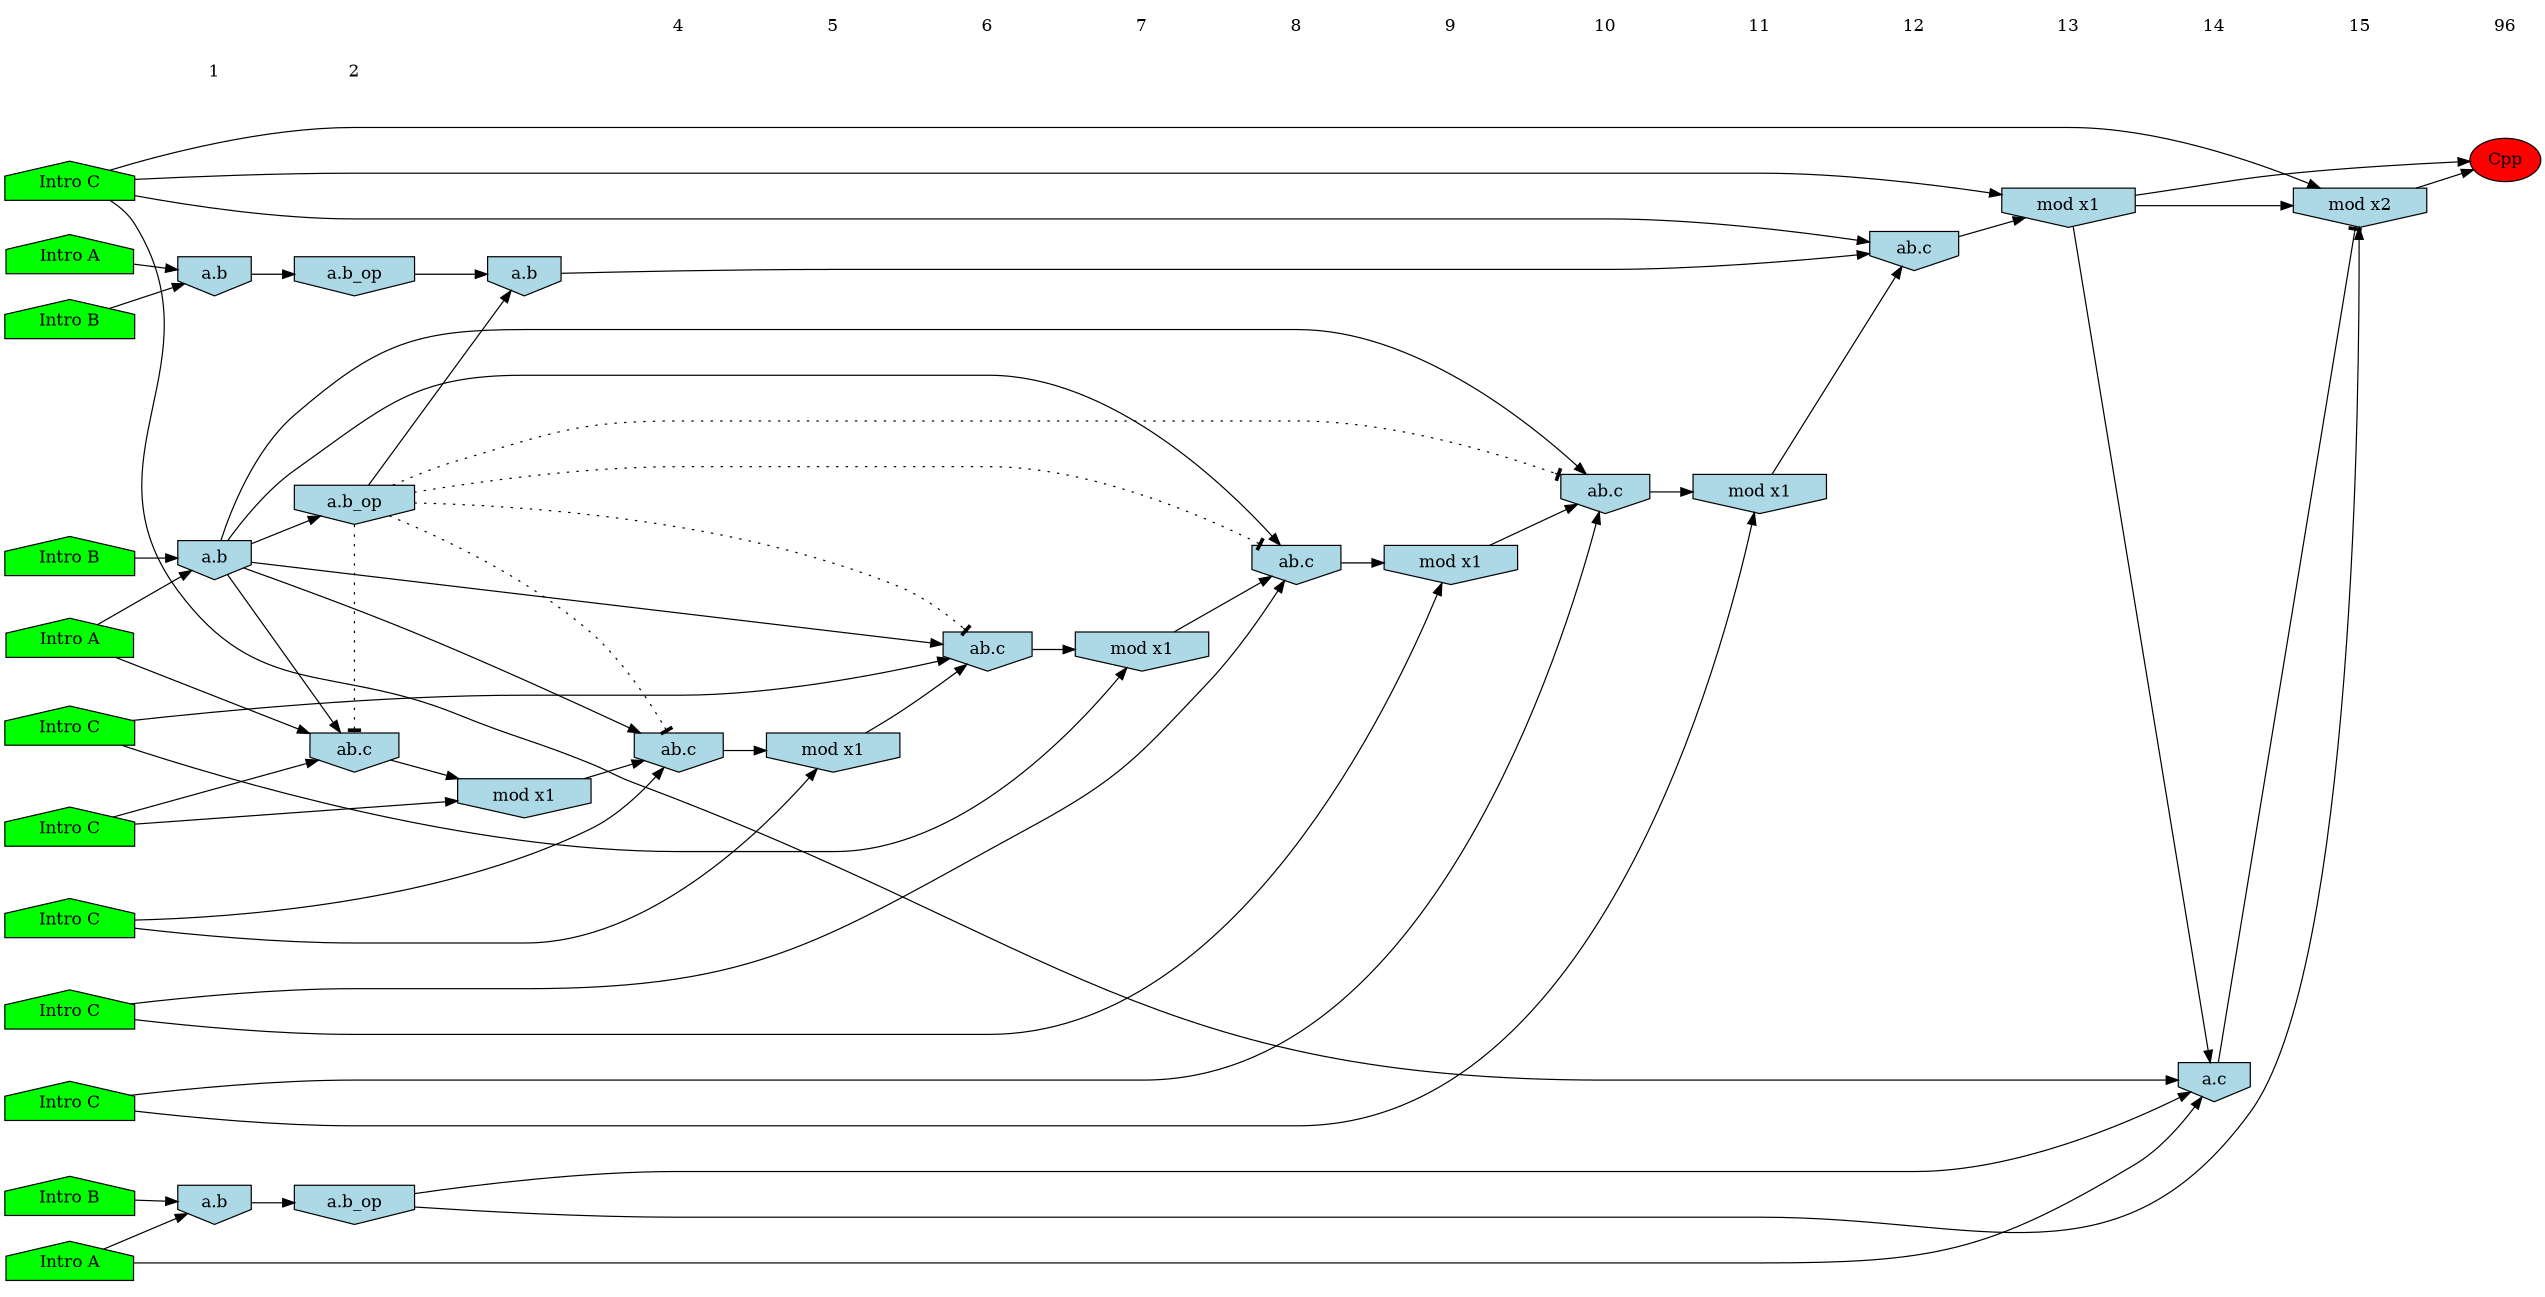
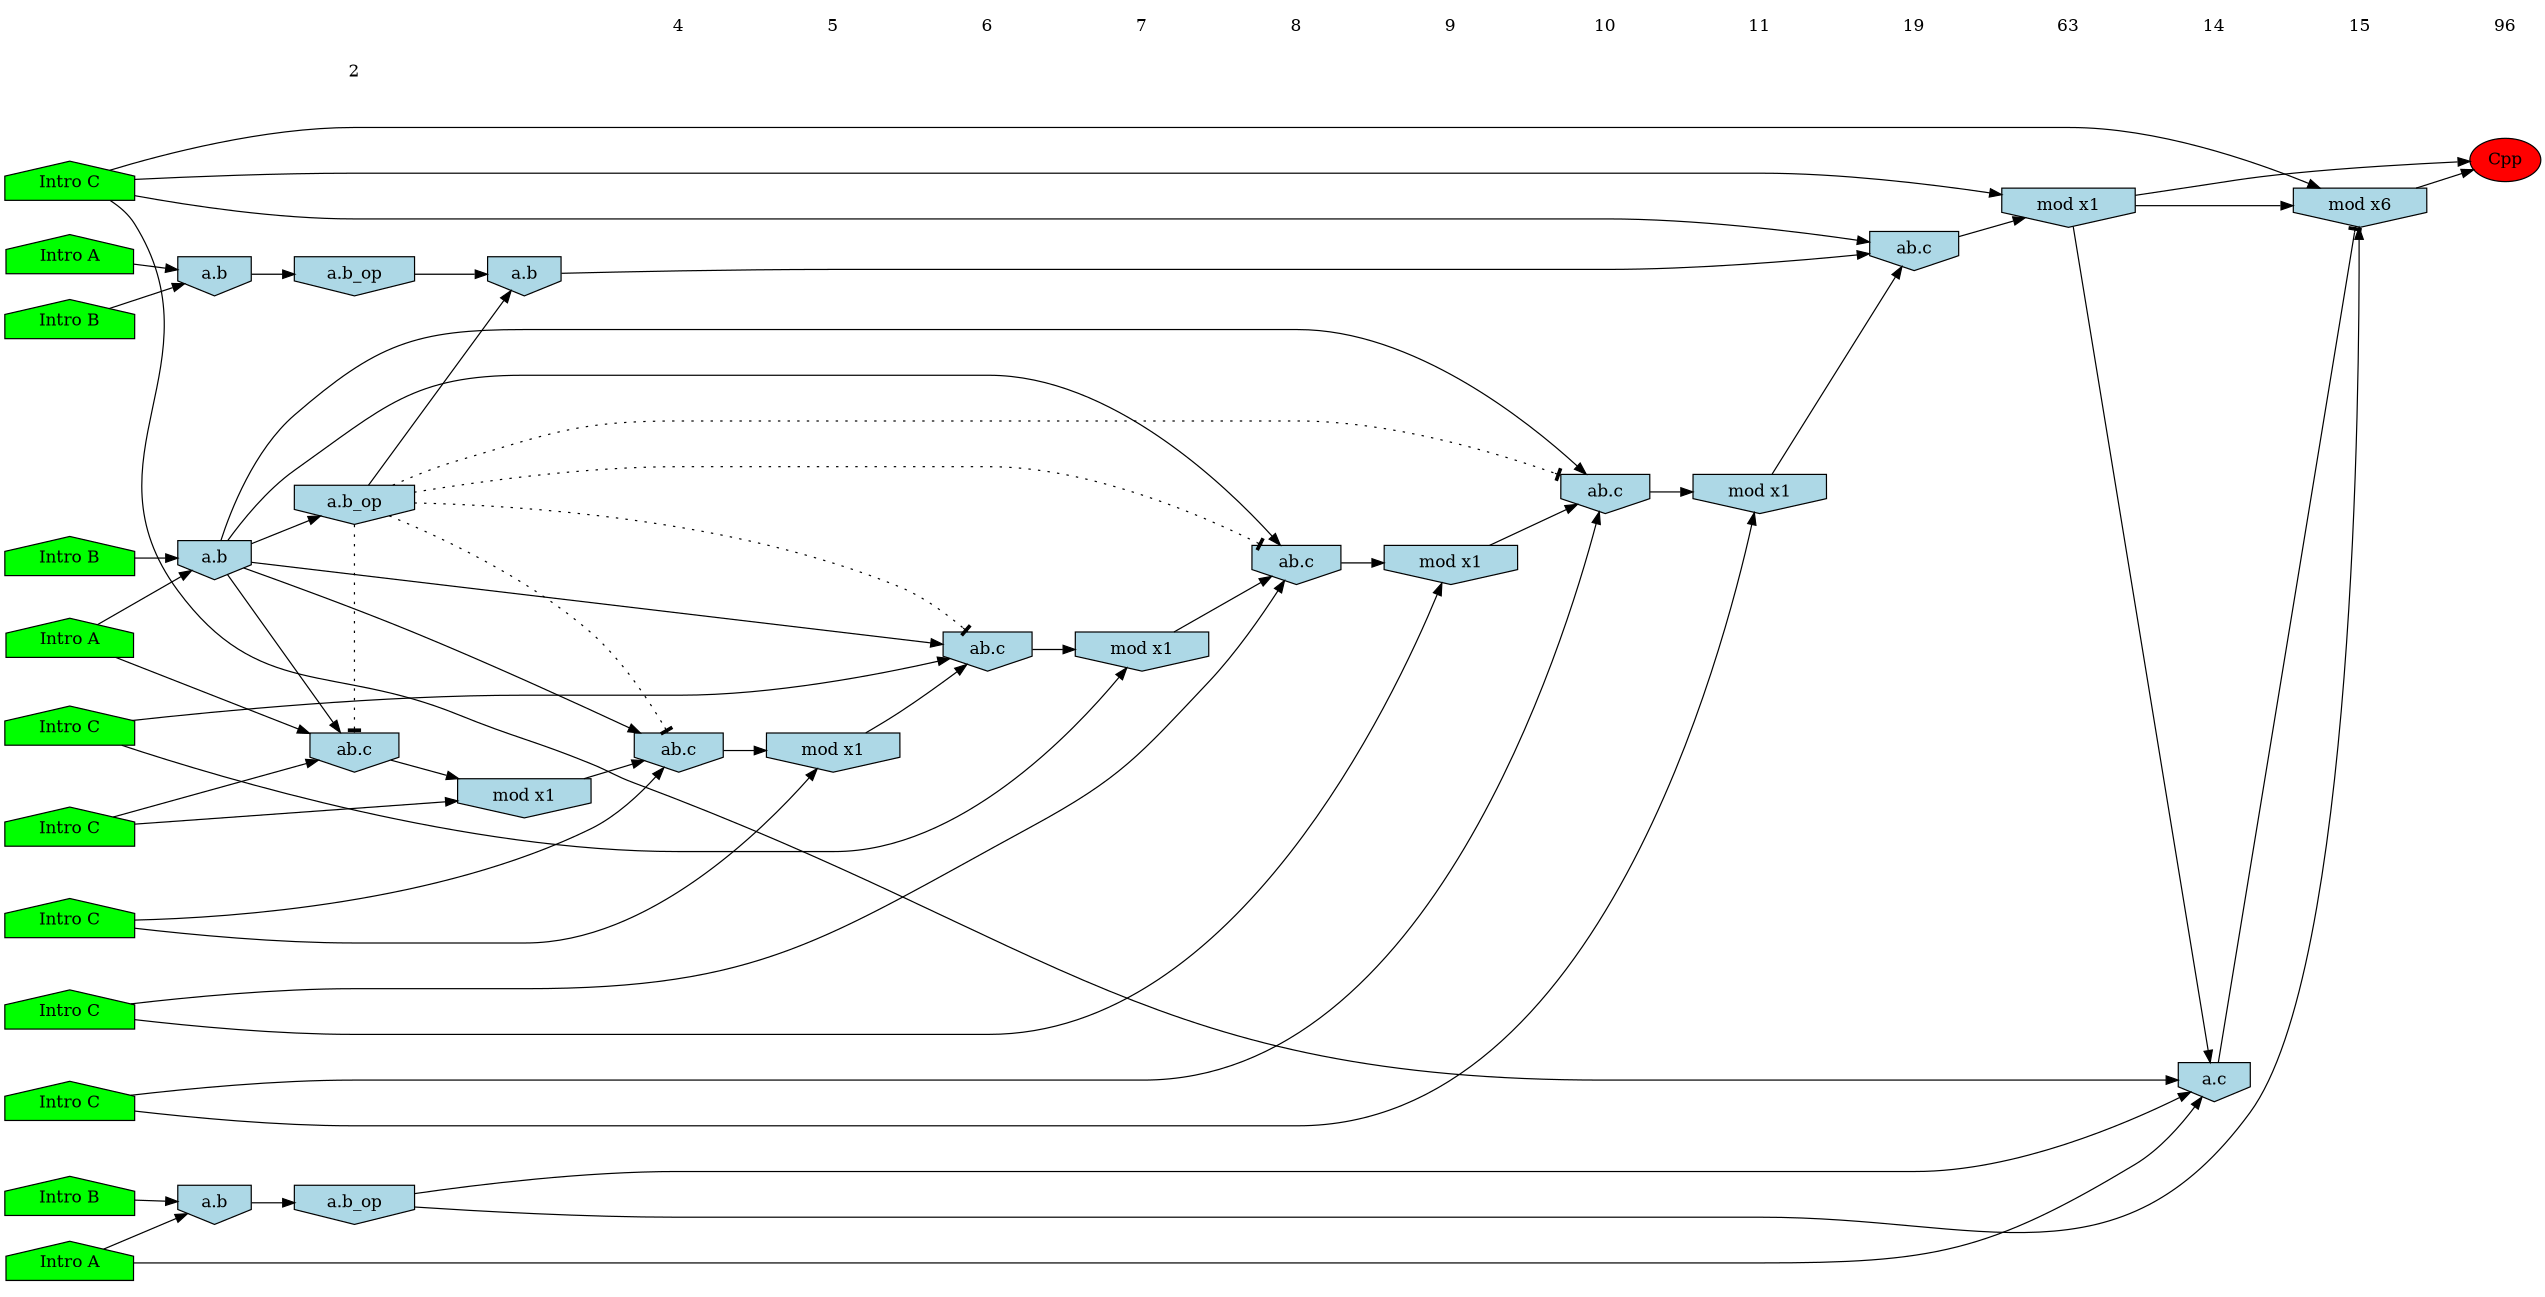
(1914, 26) -> (1914, 26)
(2069, 26) -> (2069, 26)
(215, 72) -> none
(2360, 206) -> (2360, 206)
